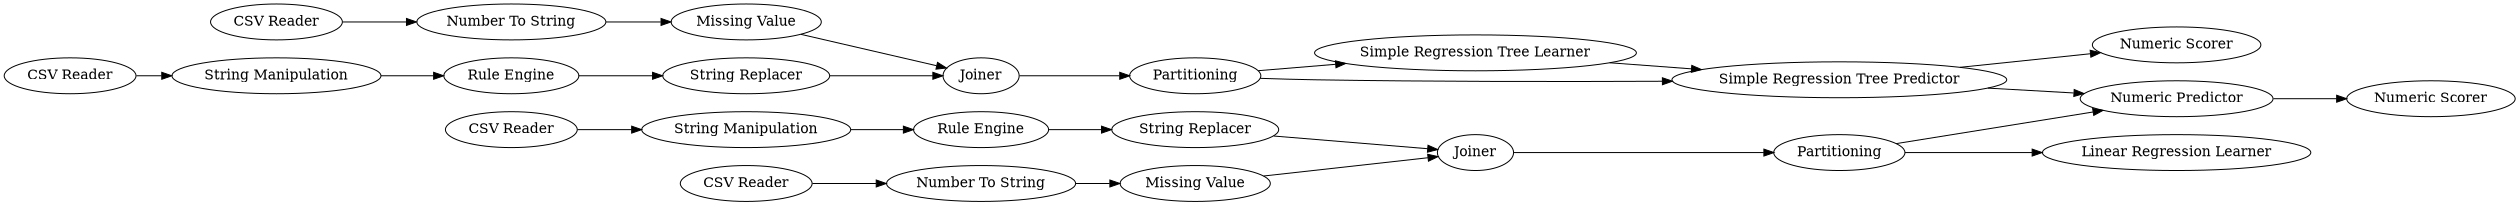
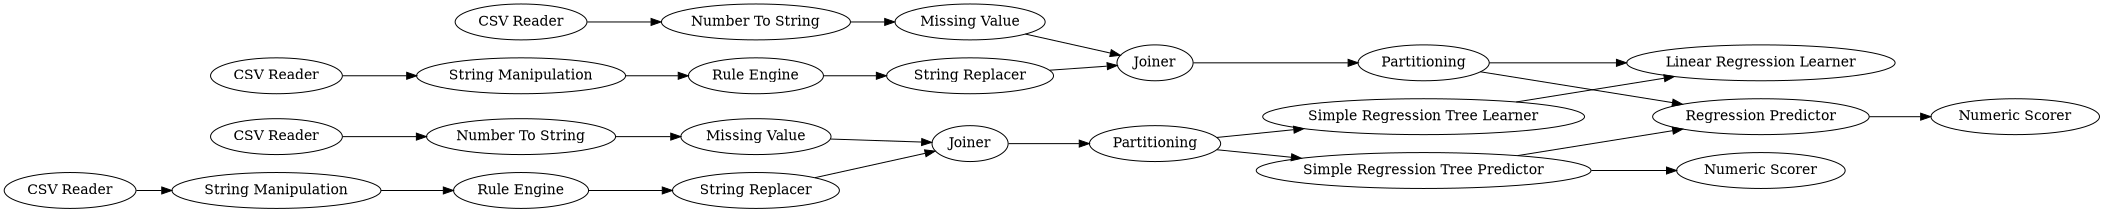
(1650, 66) -> (1572, 93)
(2177, 99) -> (1761, 117)
